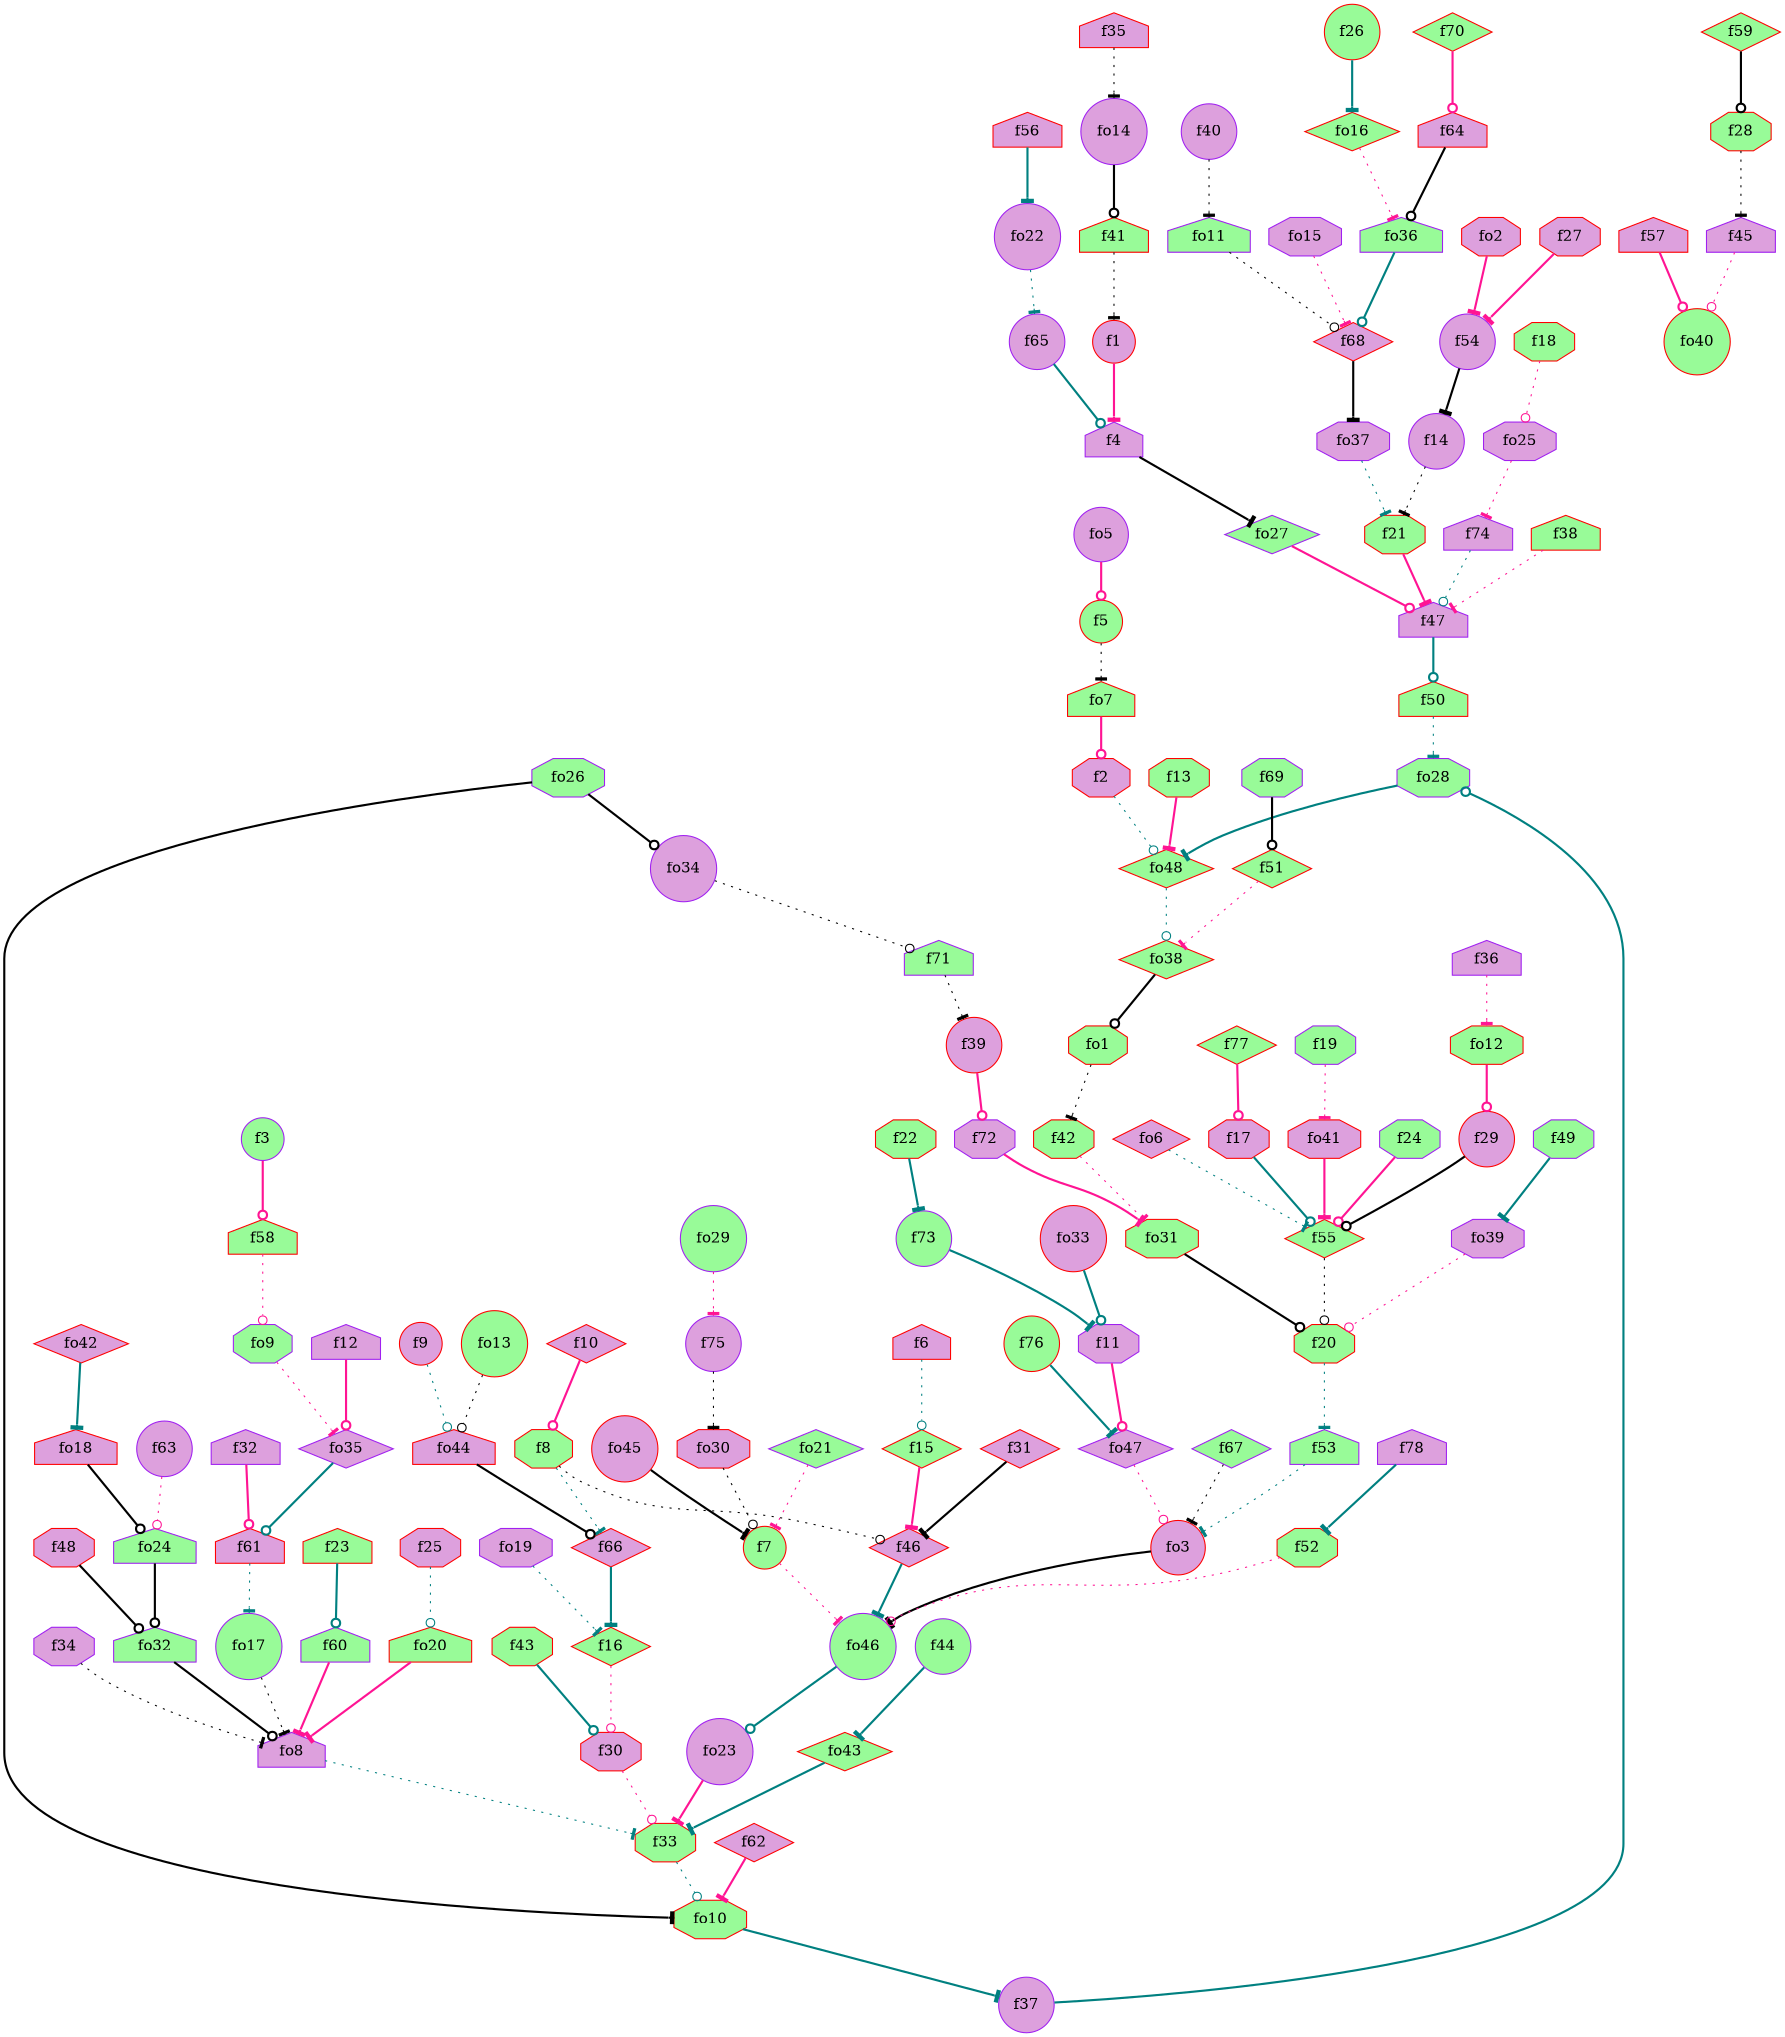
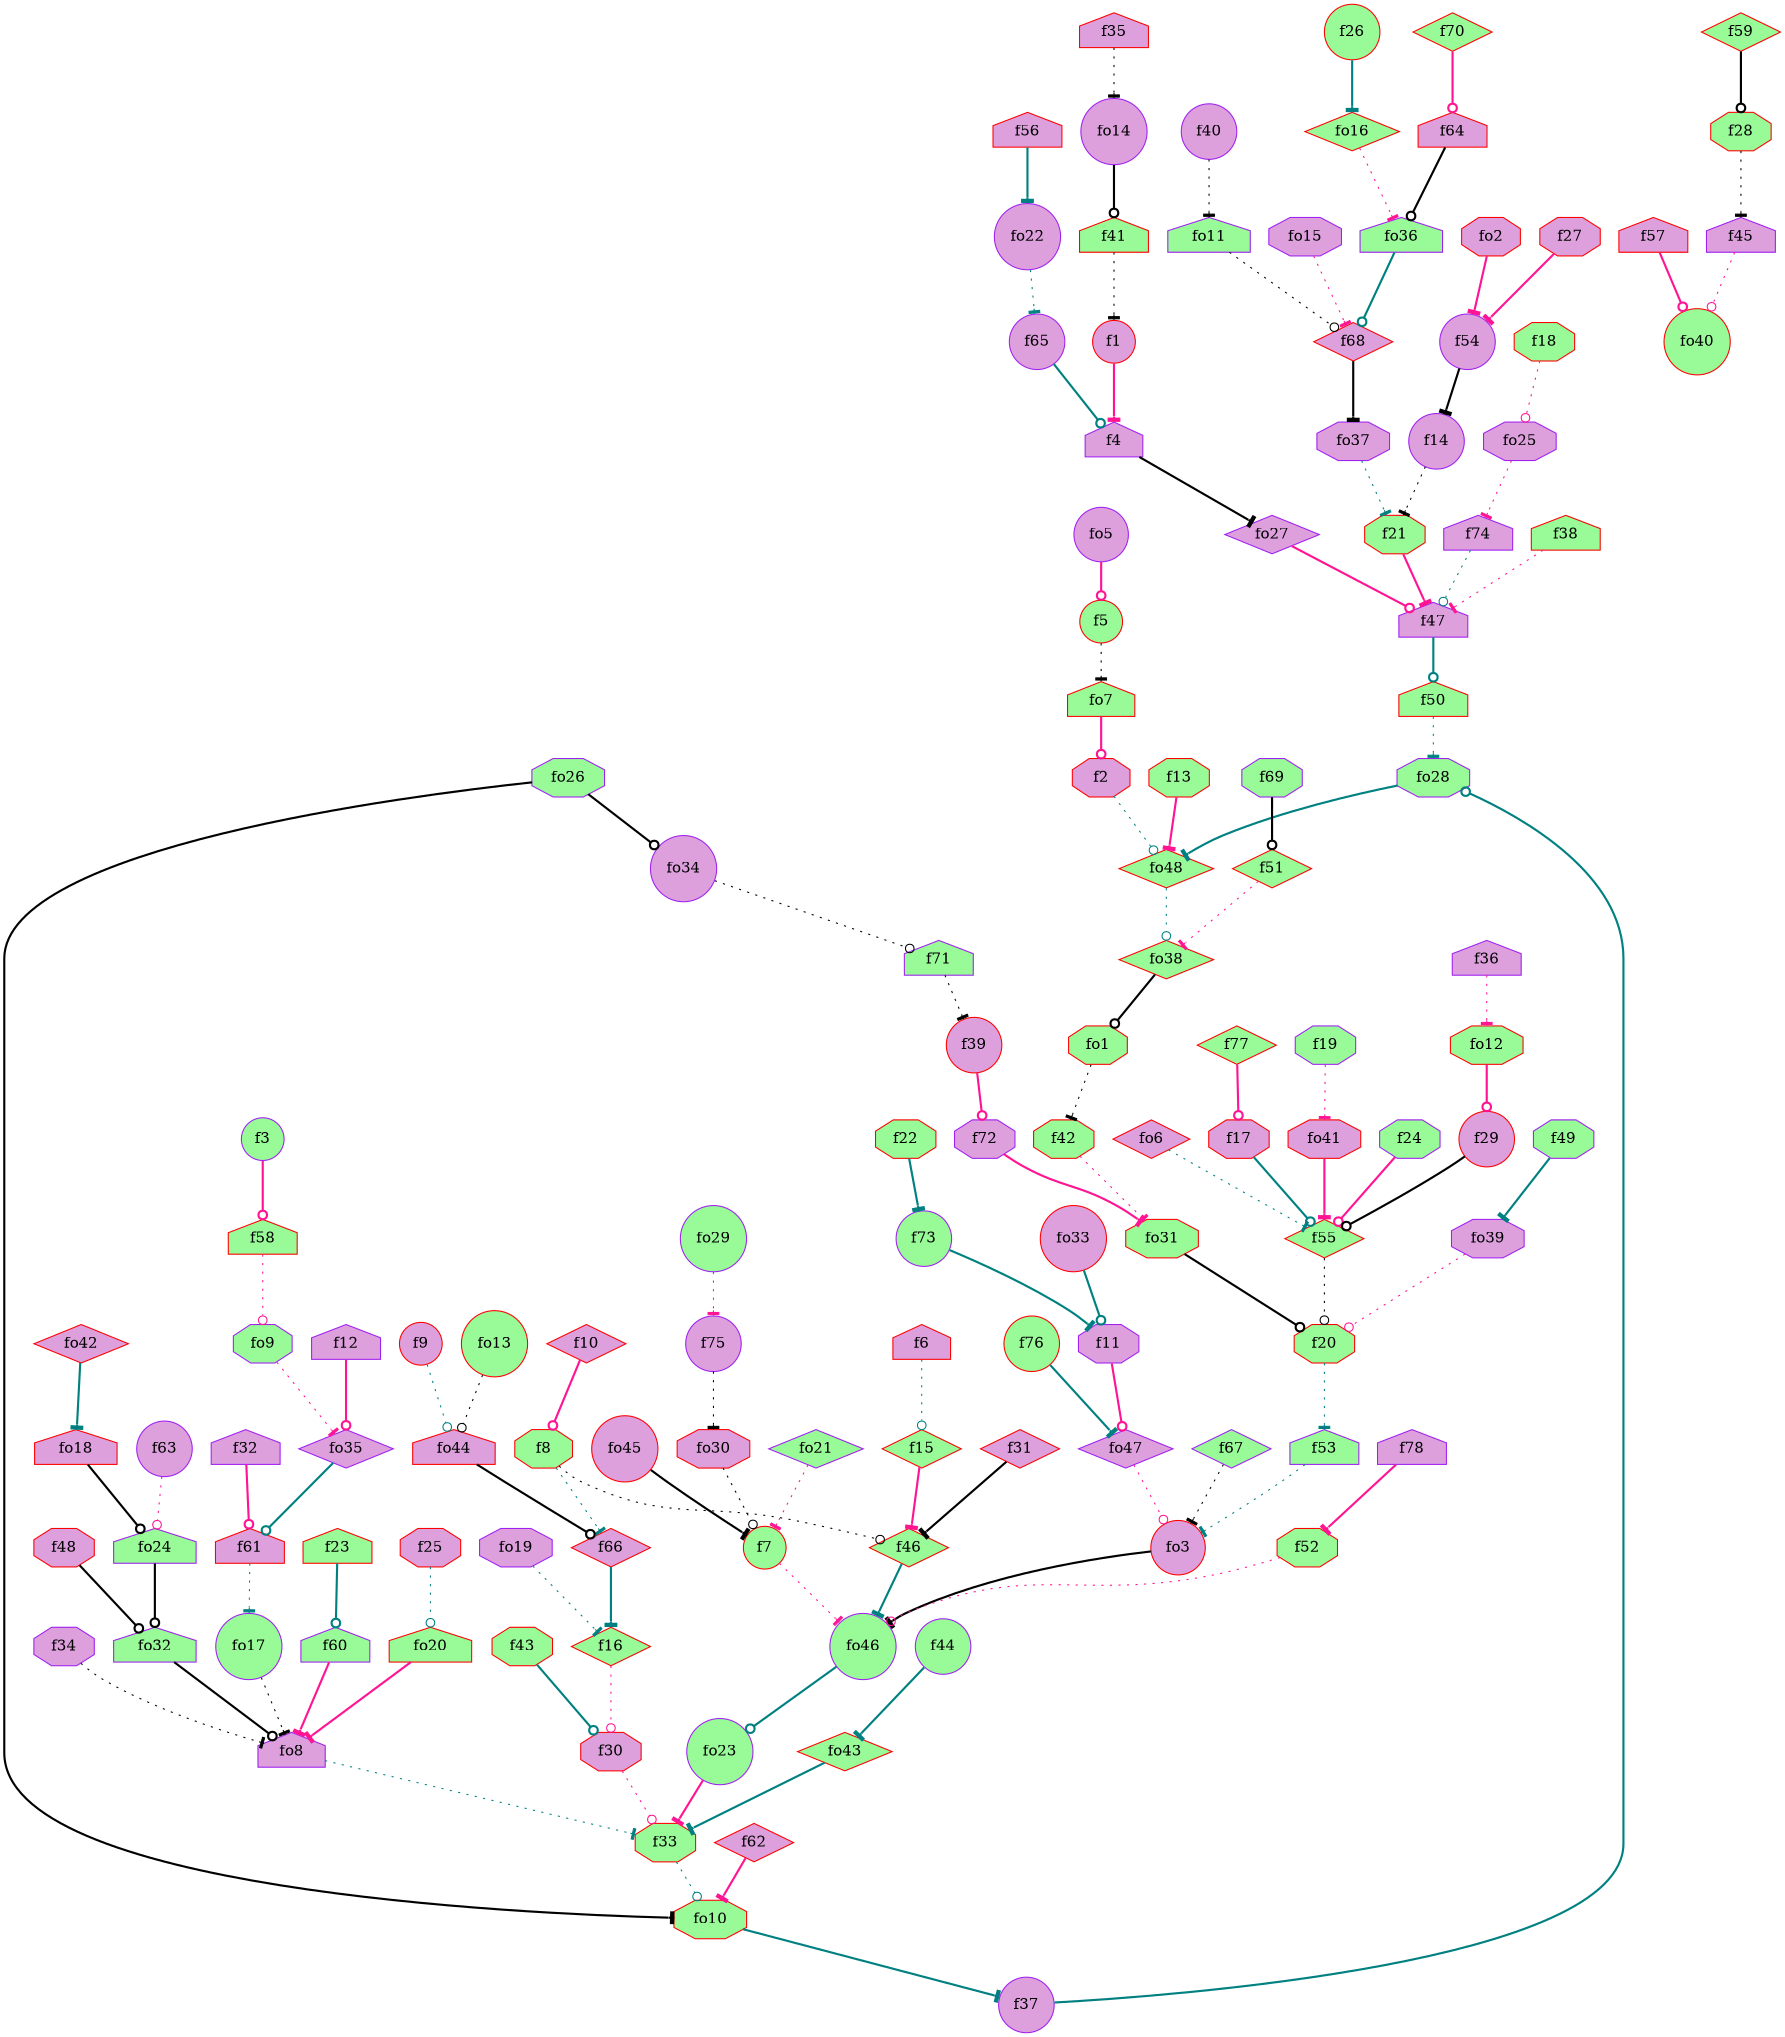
(1272, 535) -> (1272, 535)
(1362, 1496) -> (1362, 1496)
(909, 1548) -> (909, 1548)
(720, 1752) -> (720, 1752)
